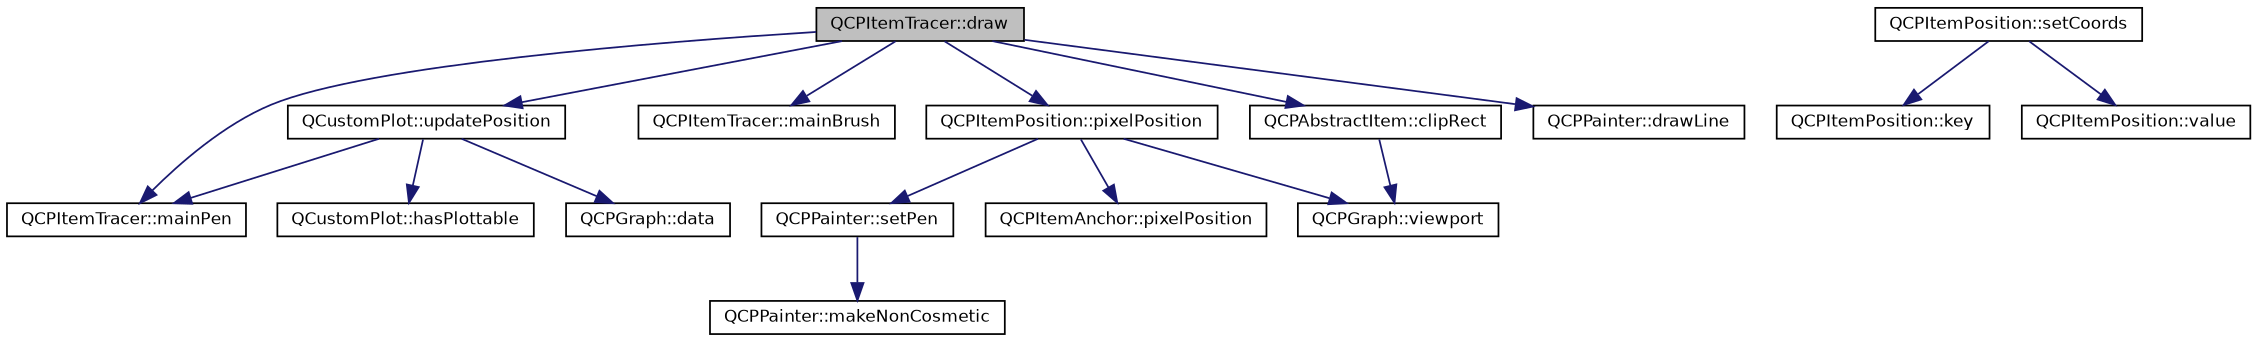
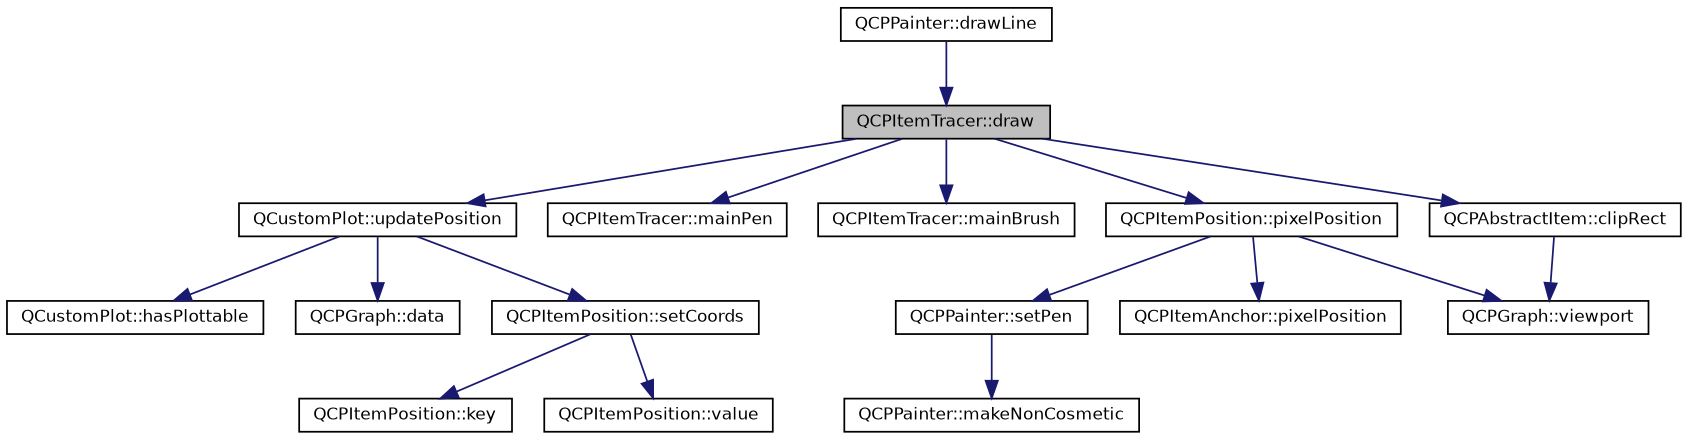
(1270, 72) -> (946, 64)
(285, 168) -> (493, 265)
